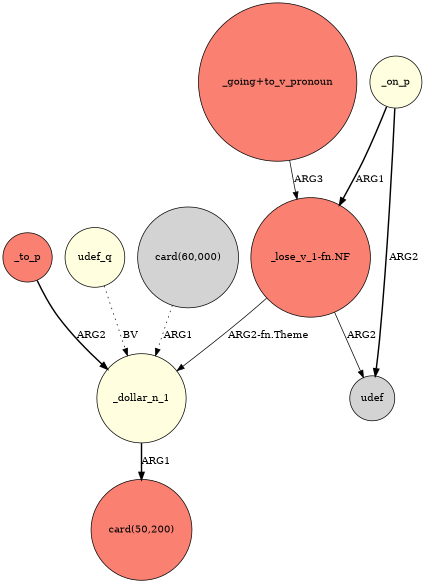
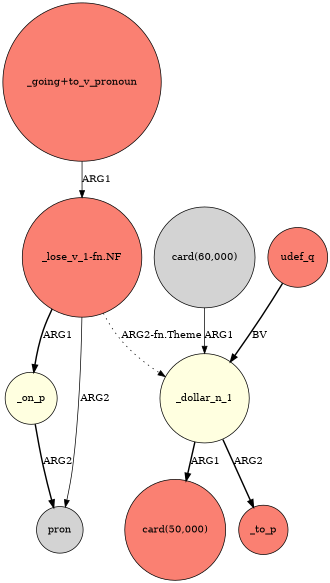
(367, 154) -> (41, 336)
(309, 180) -> (97, 180)
(95, 257) -> (298, 257)
(115, 317) -> (259, 320)
(65, 326) -> (237, 470)
(165, 327) -> (205, 327)
(225, 333) -> (127, 347)
(372, 398) -> (60, 530)
(142, 530) -> (175, 530)
